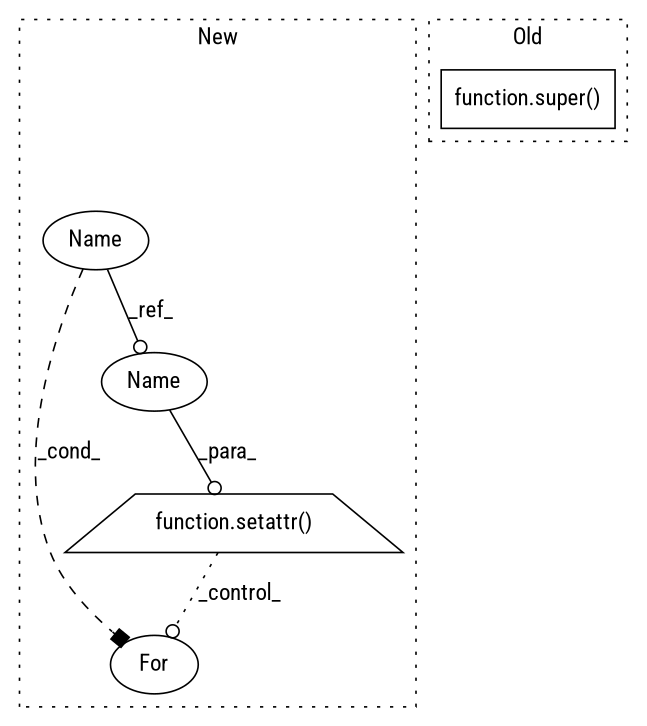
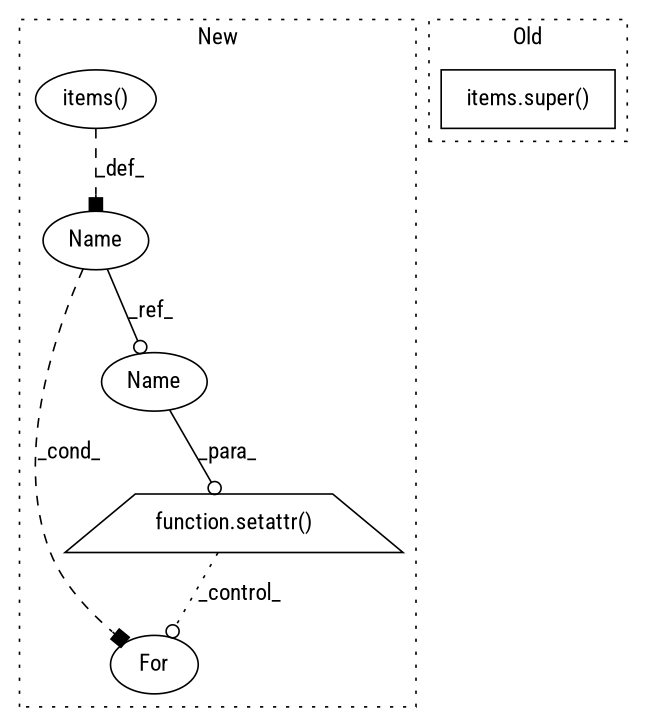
none -> (96, 99)
(528, 99) -> (528, 99)
